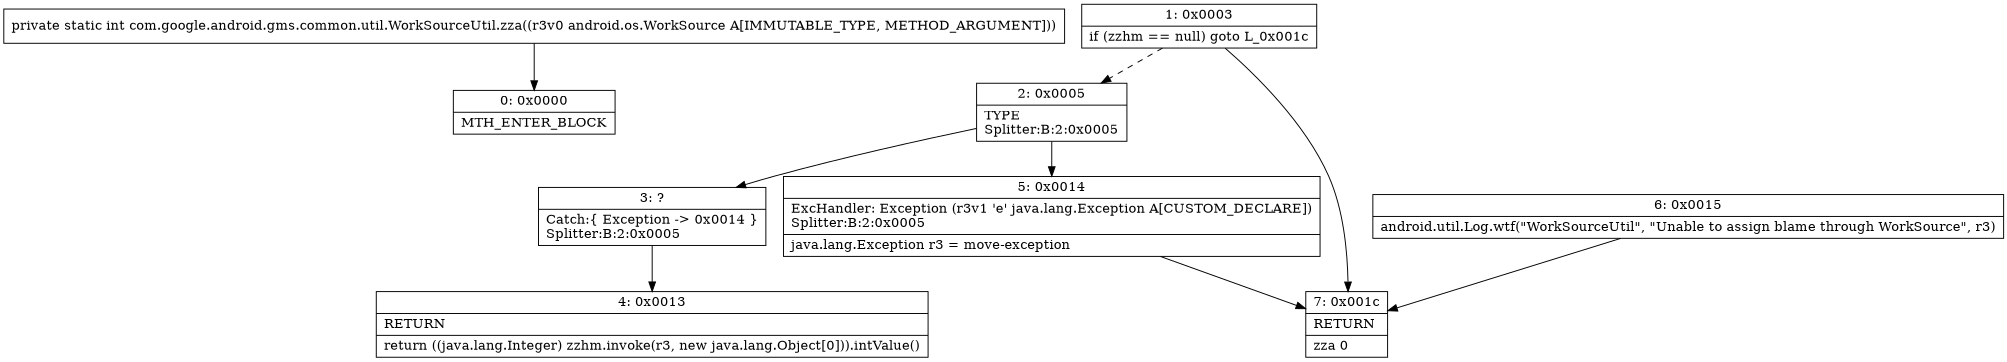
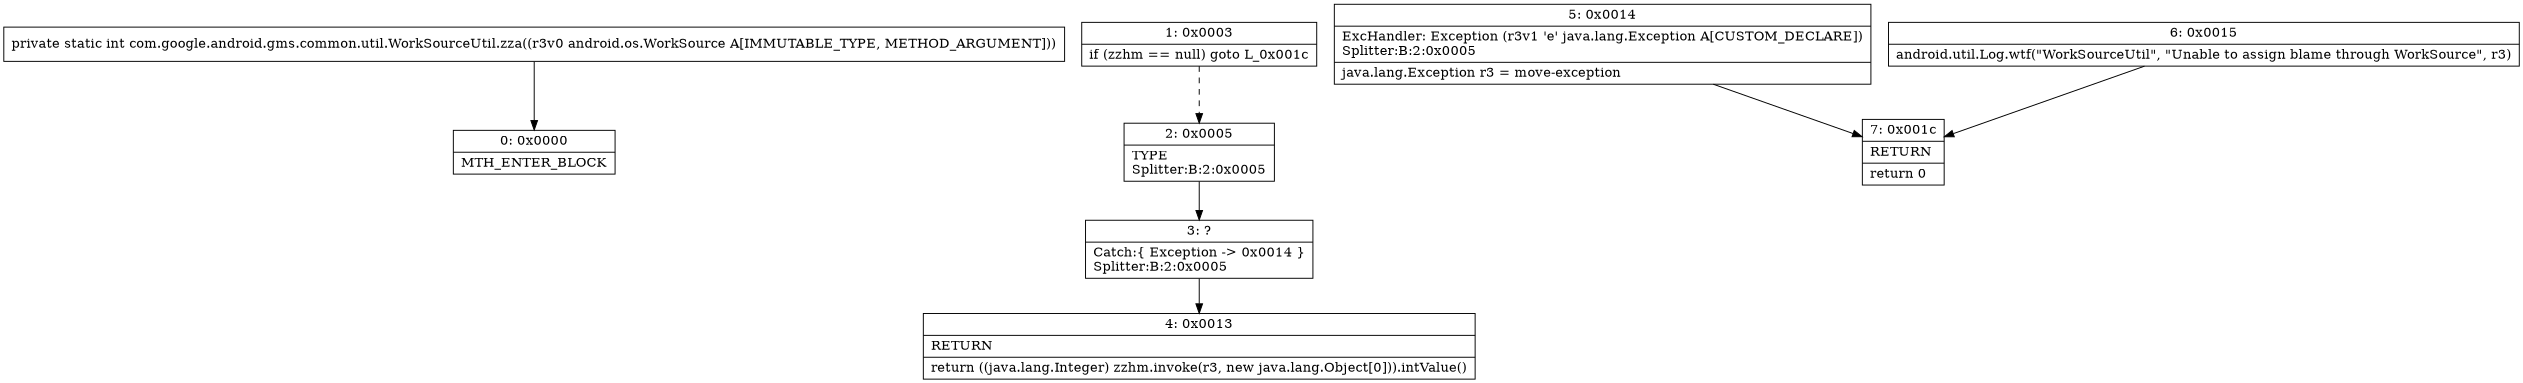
(1315, 151) -> none
(1052, 154) -> none
(1331, 346) -> (1898, 174)
